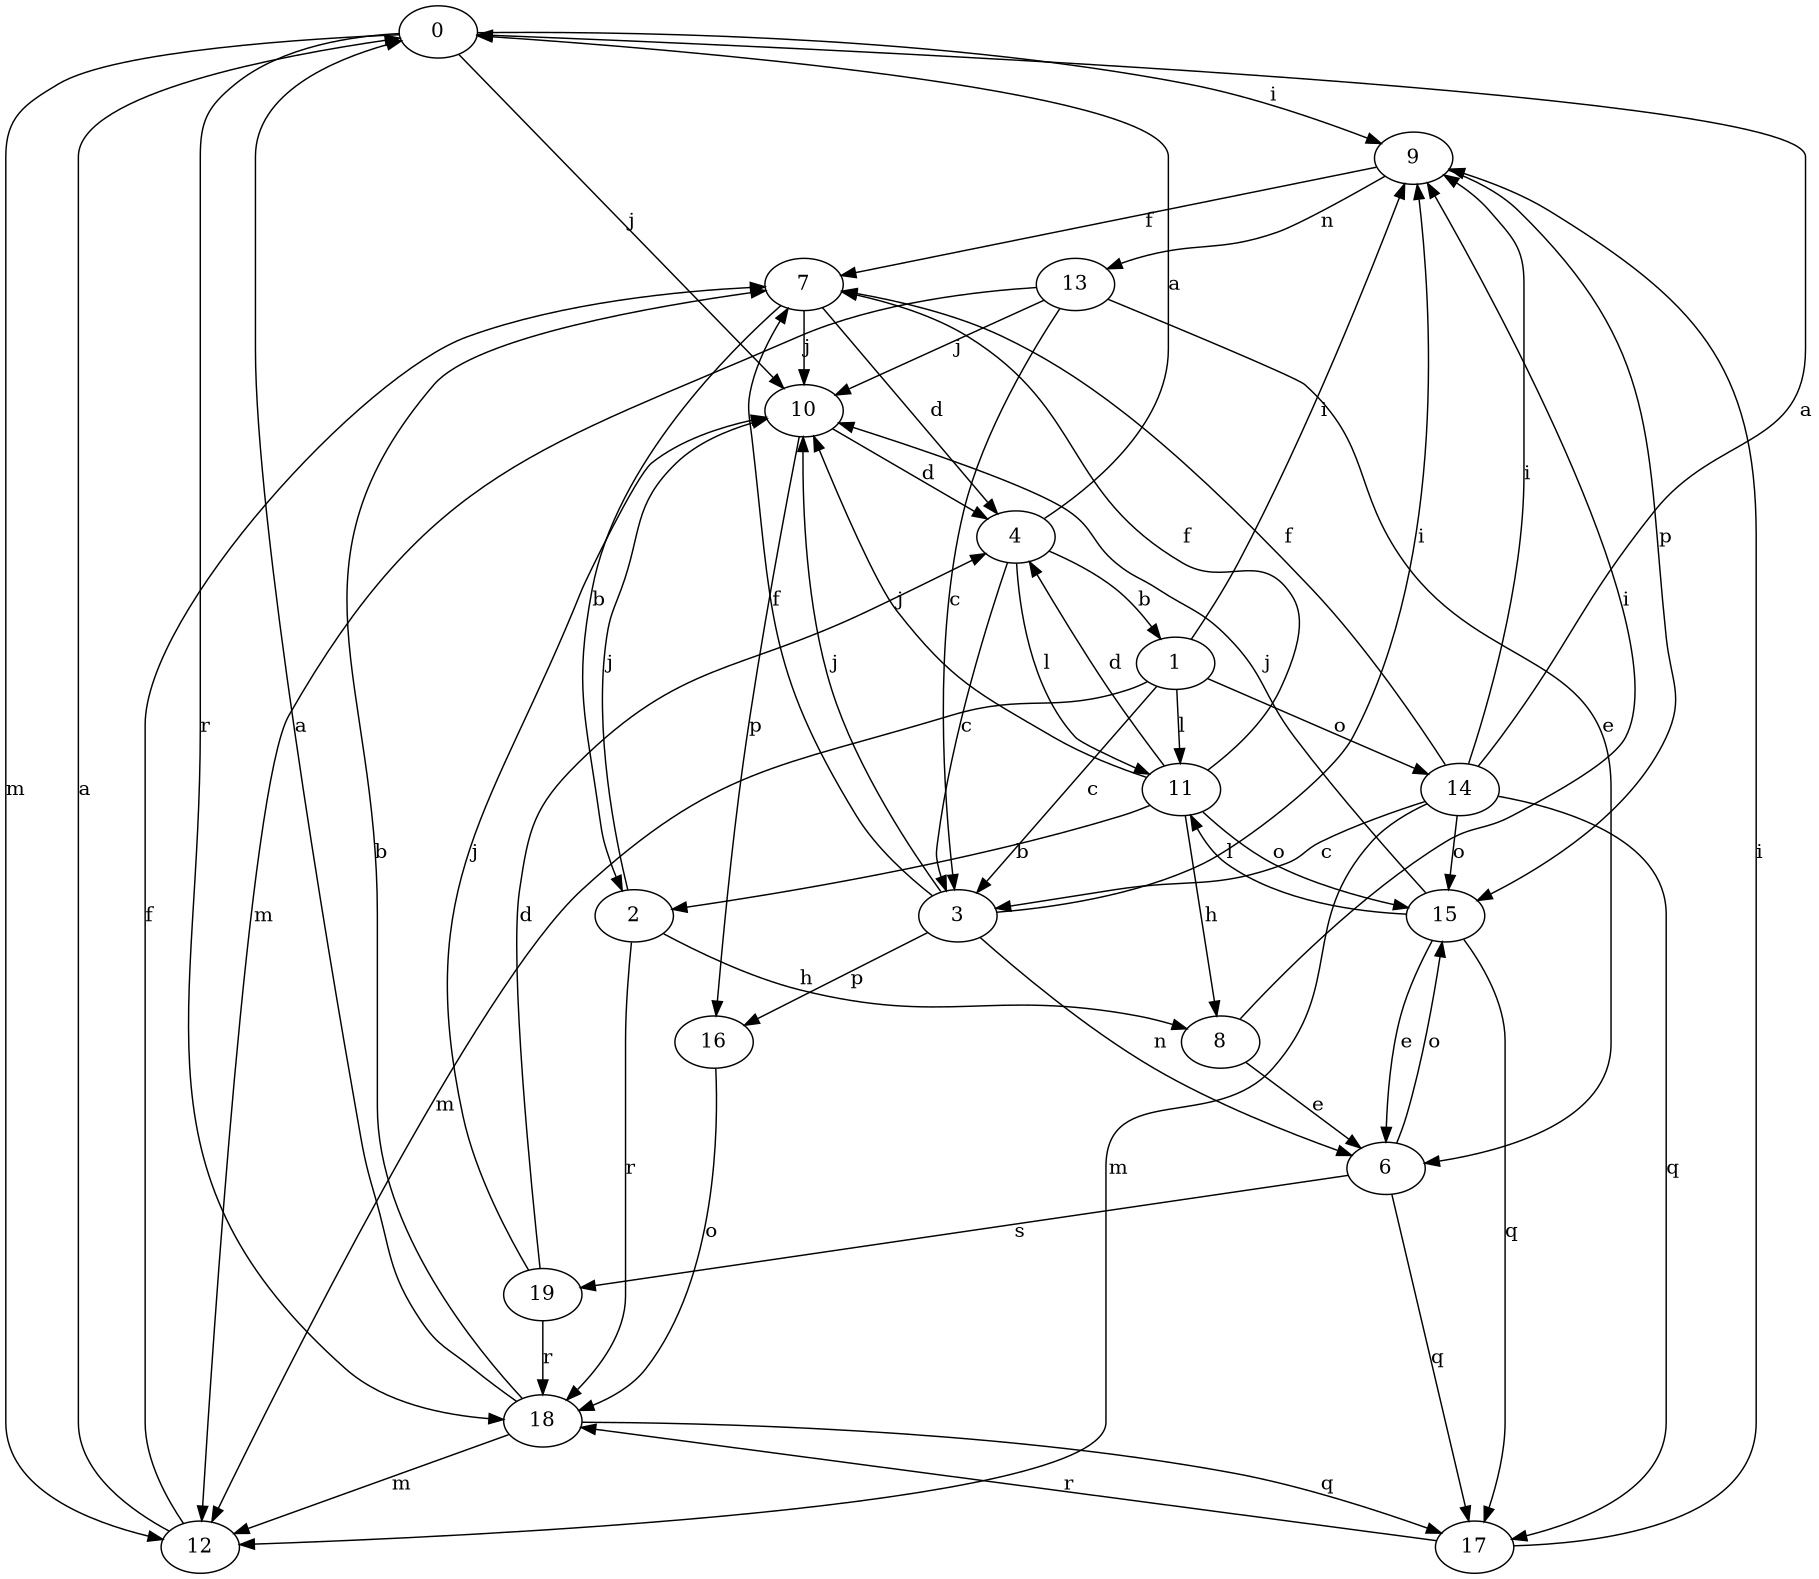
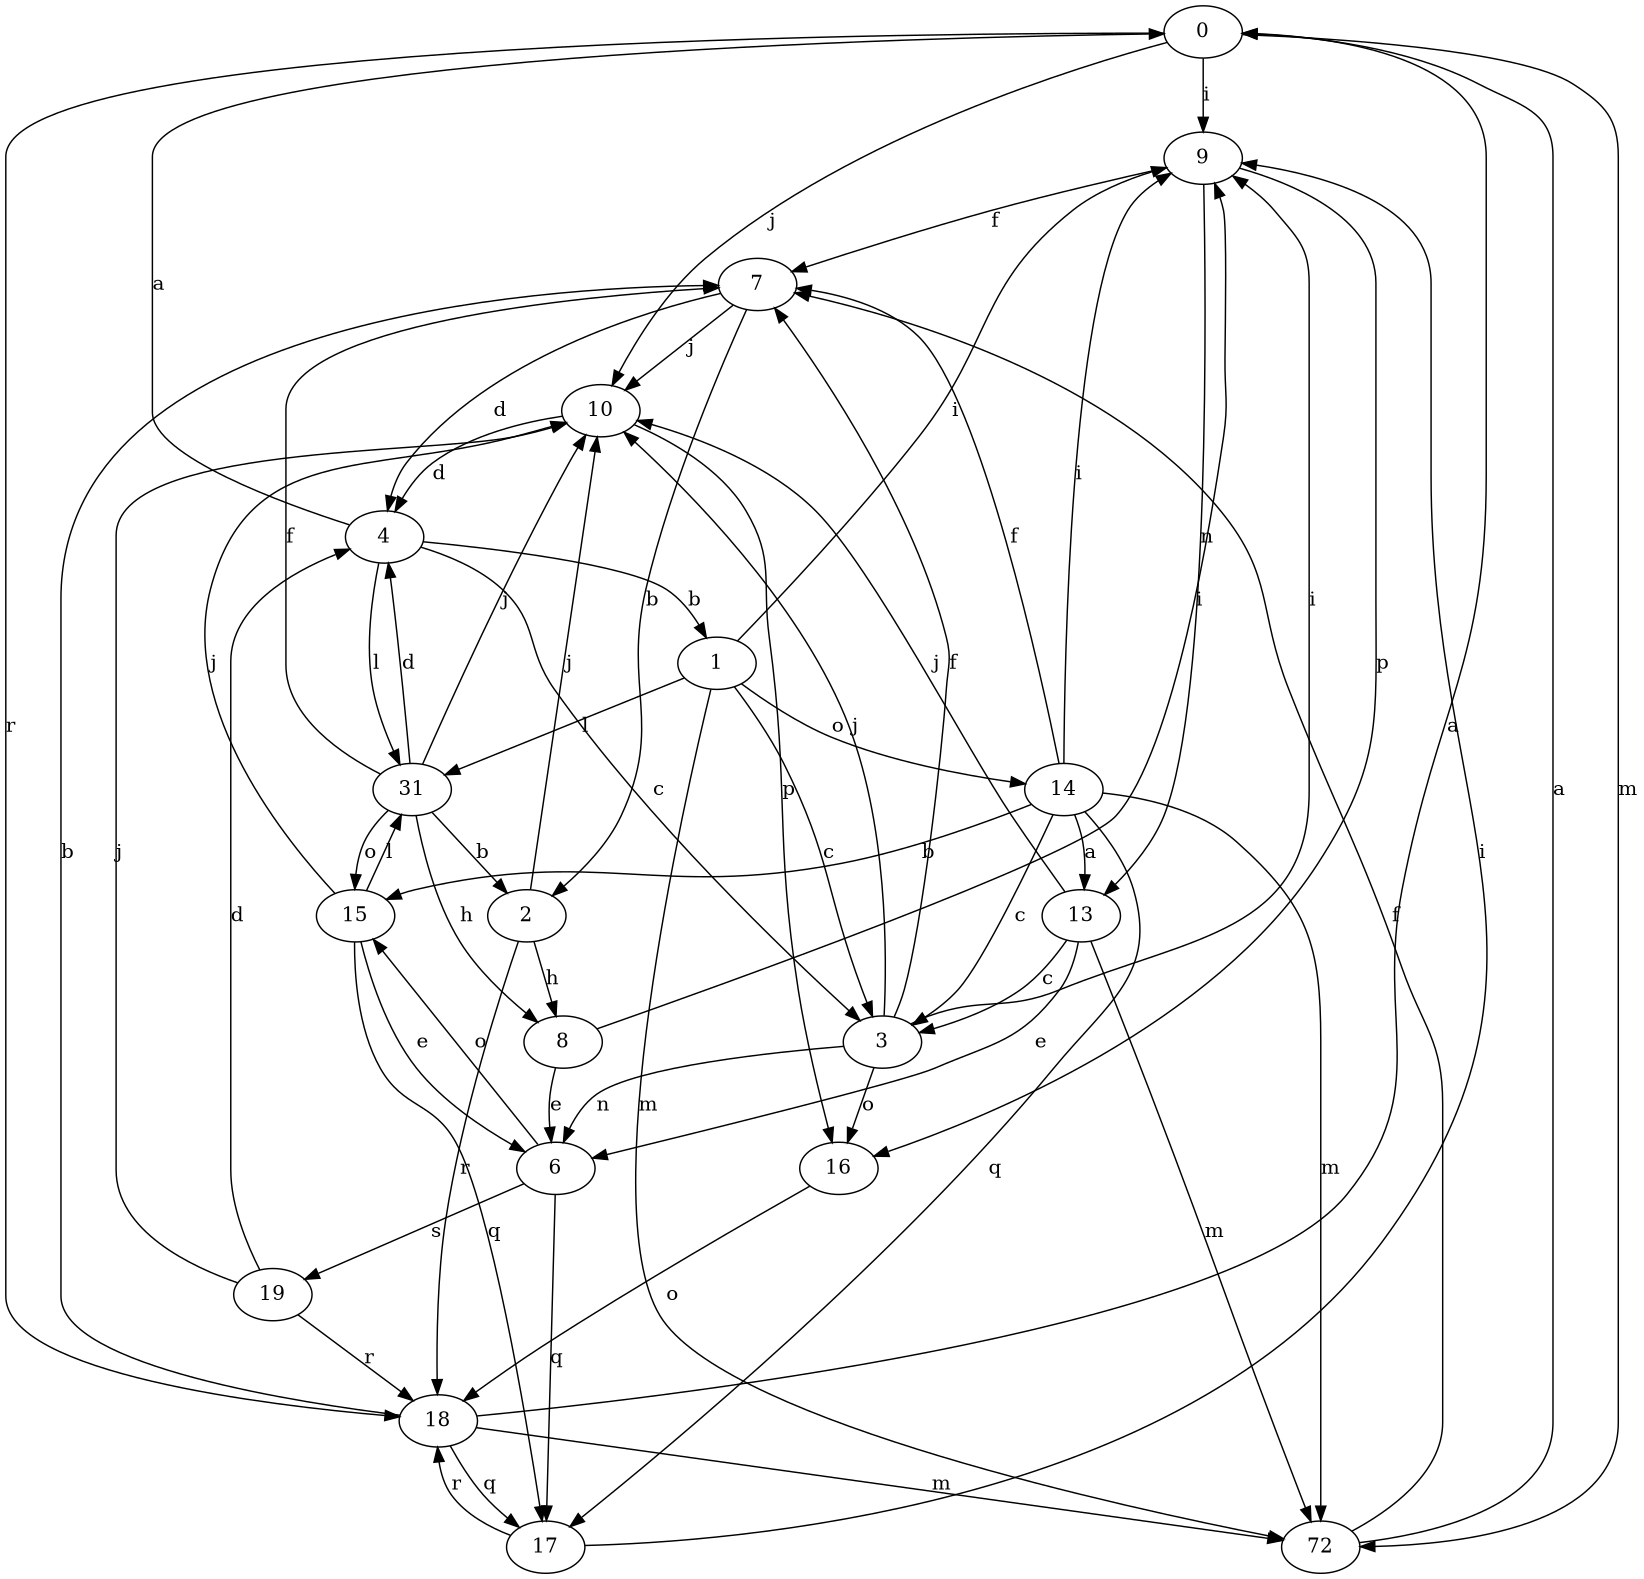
(1520, 98) -> (1084, 847)
(1657, 535) -> (1370, 747)
(1181, 790) -> (412, 790)
(1459, 853) -> (929, 853)
(858, 979) -> (869, 1105)
(200, 1547) -> (1321, 1547)
